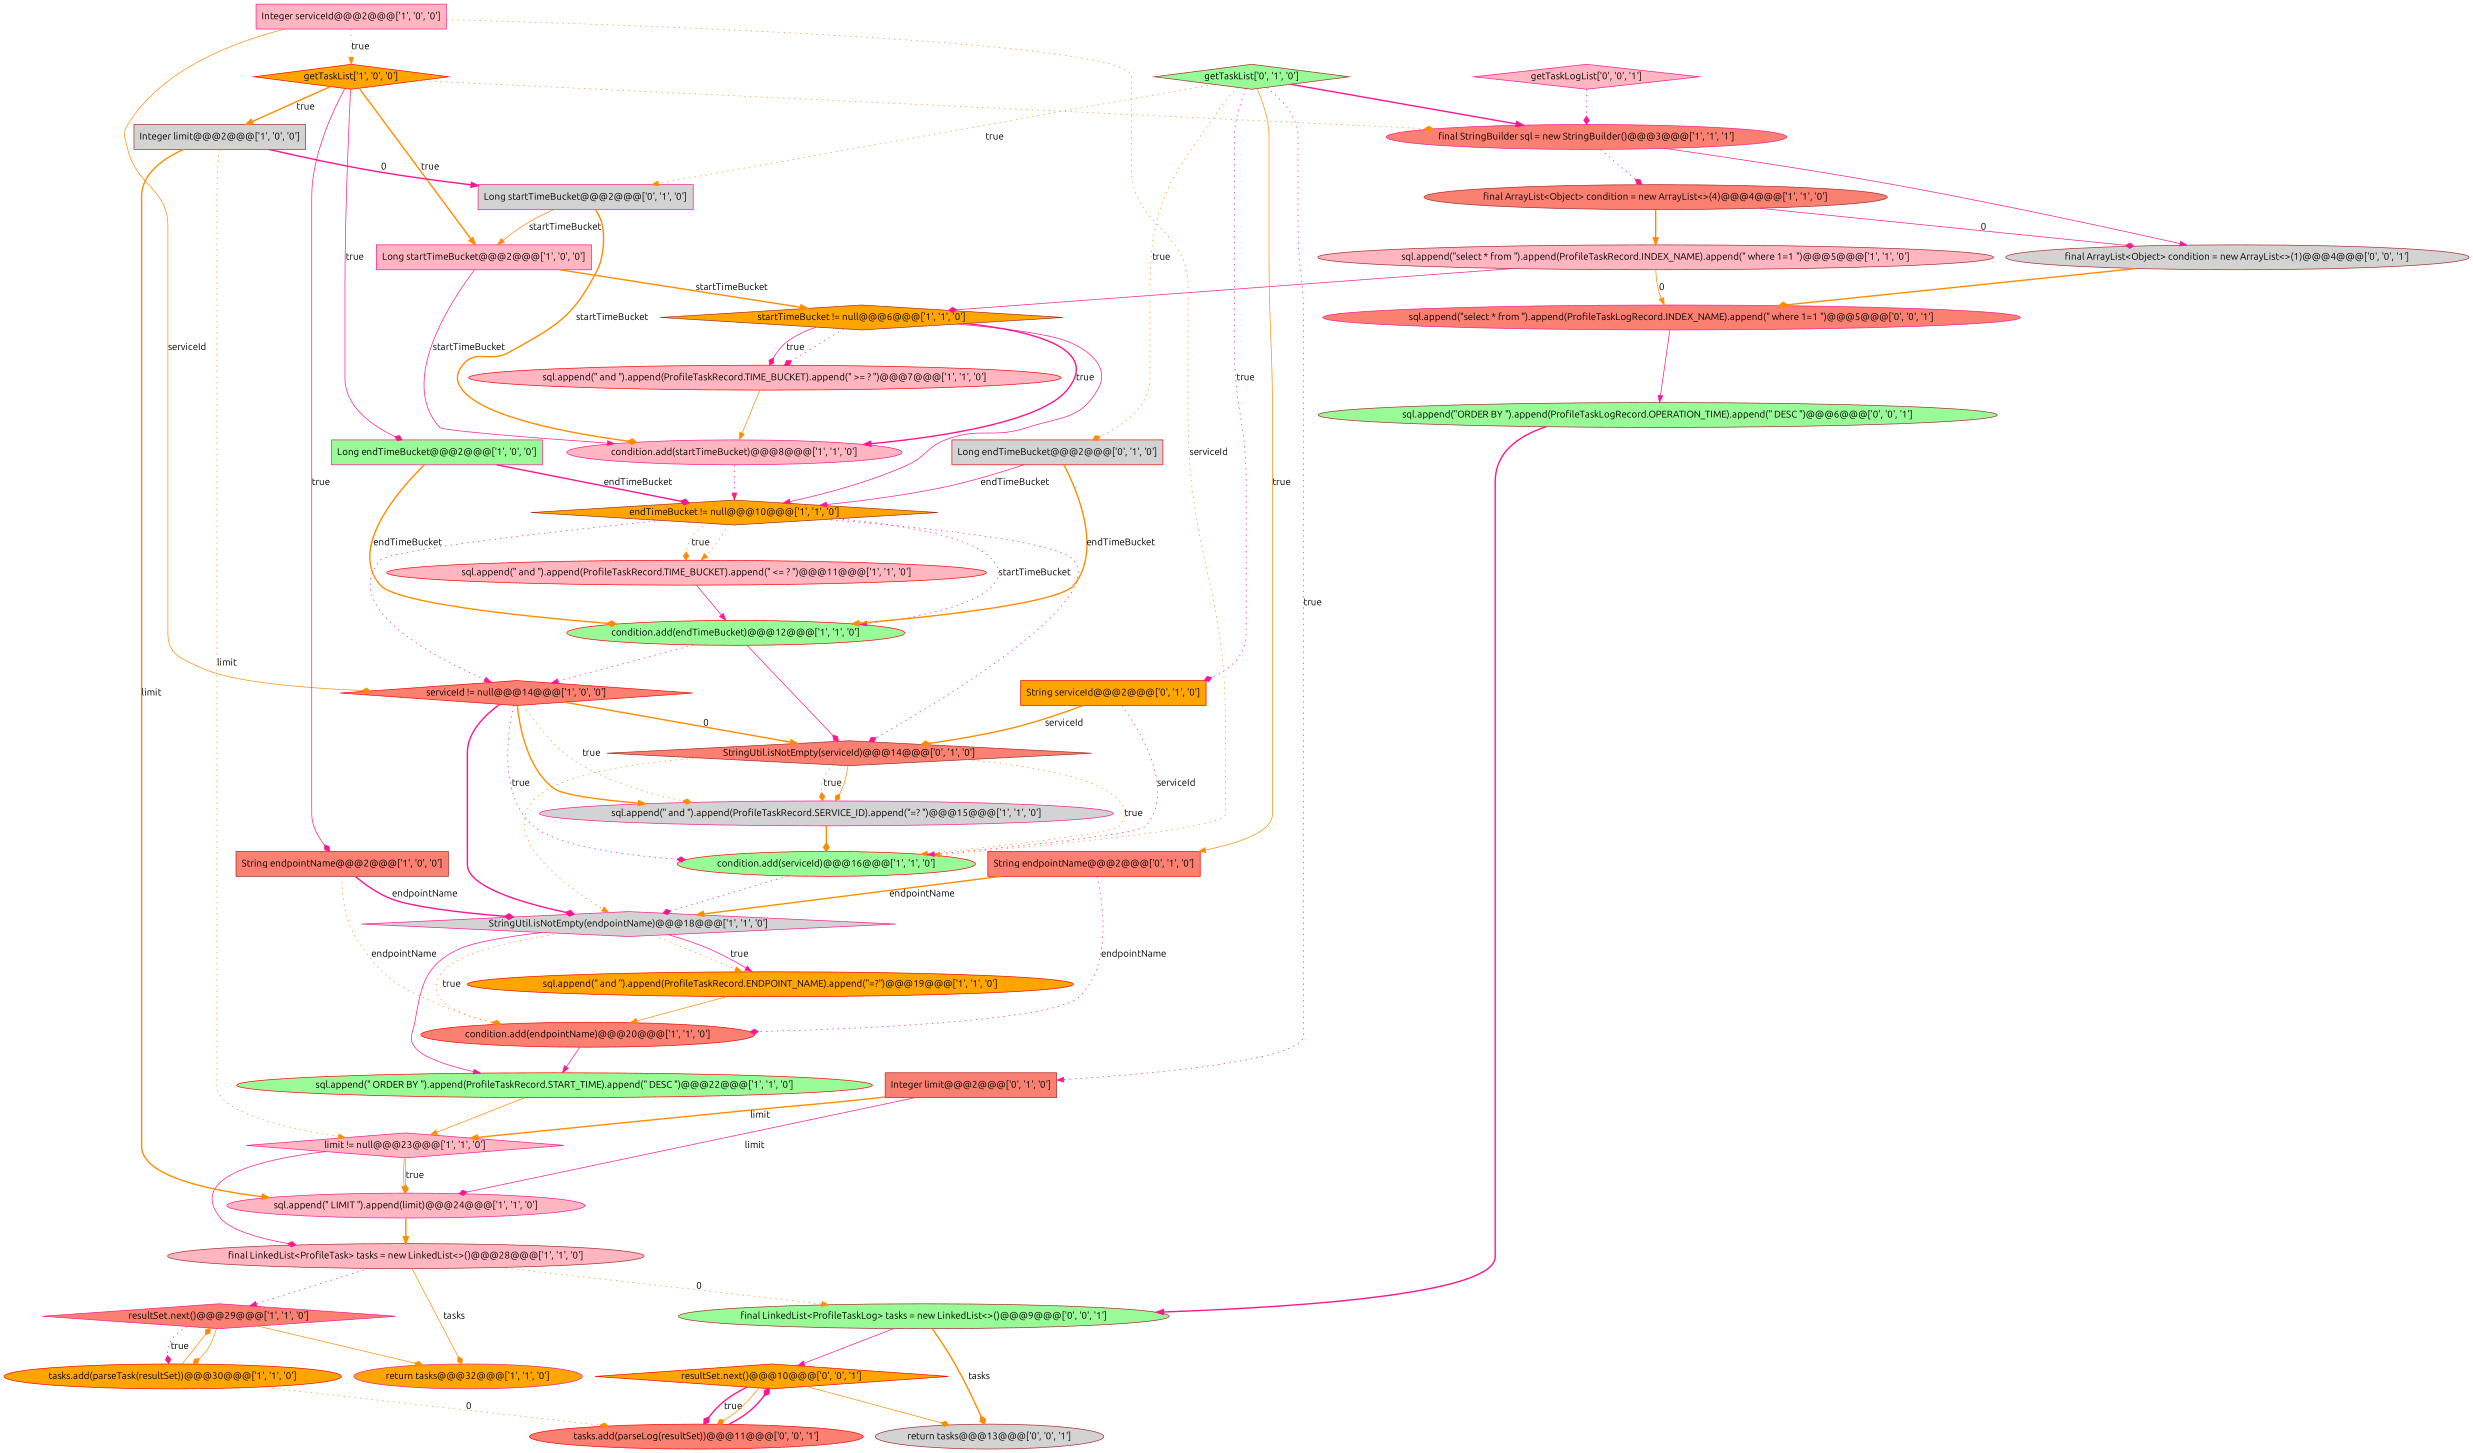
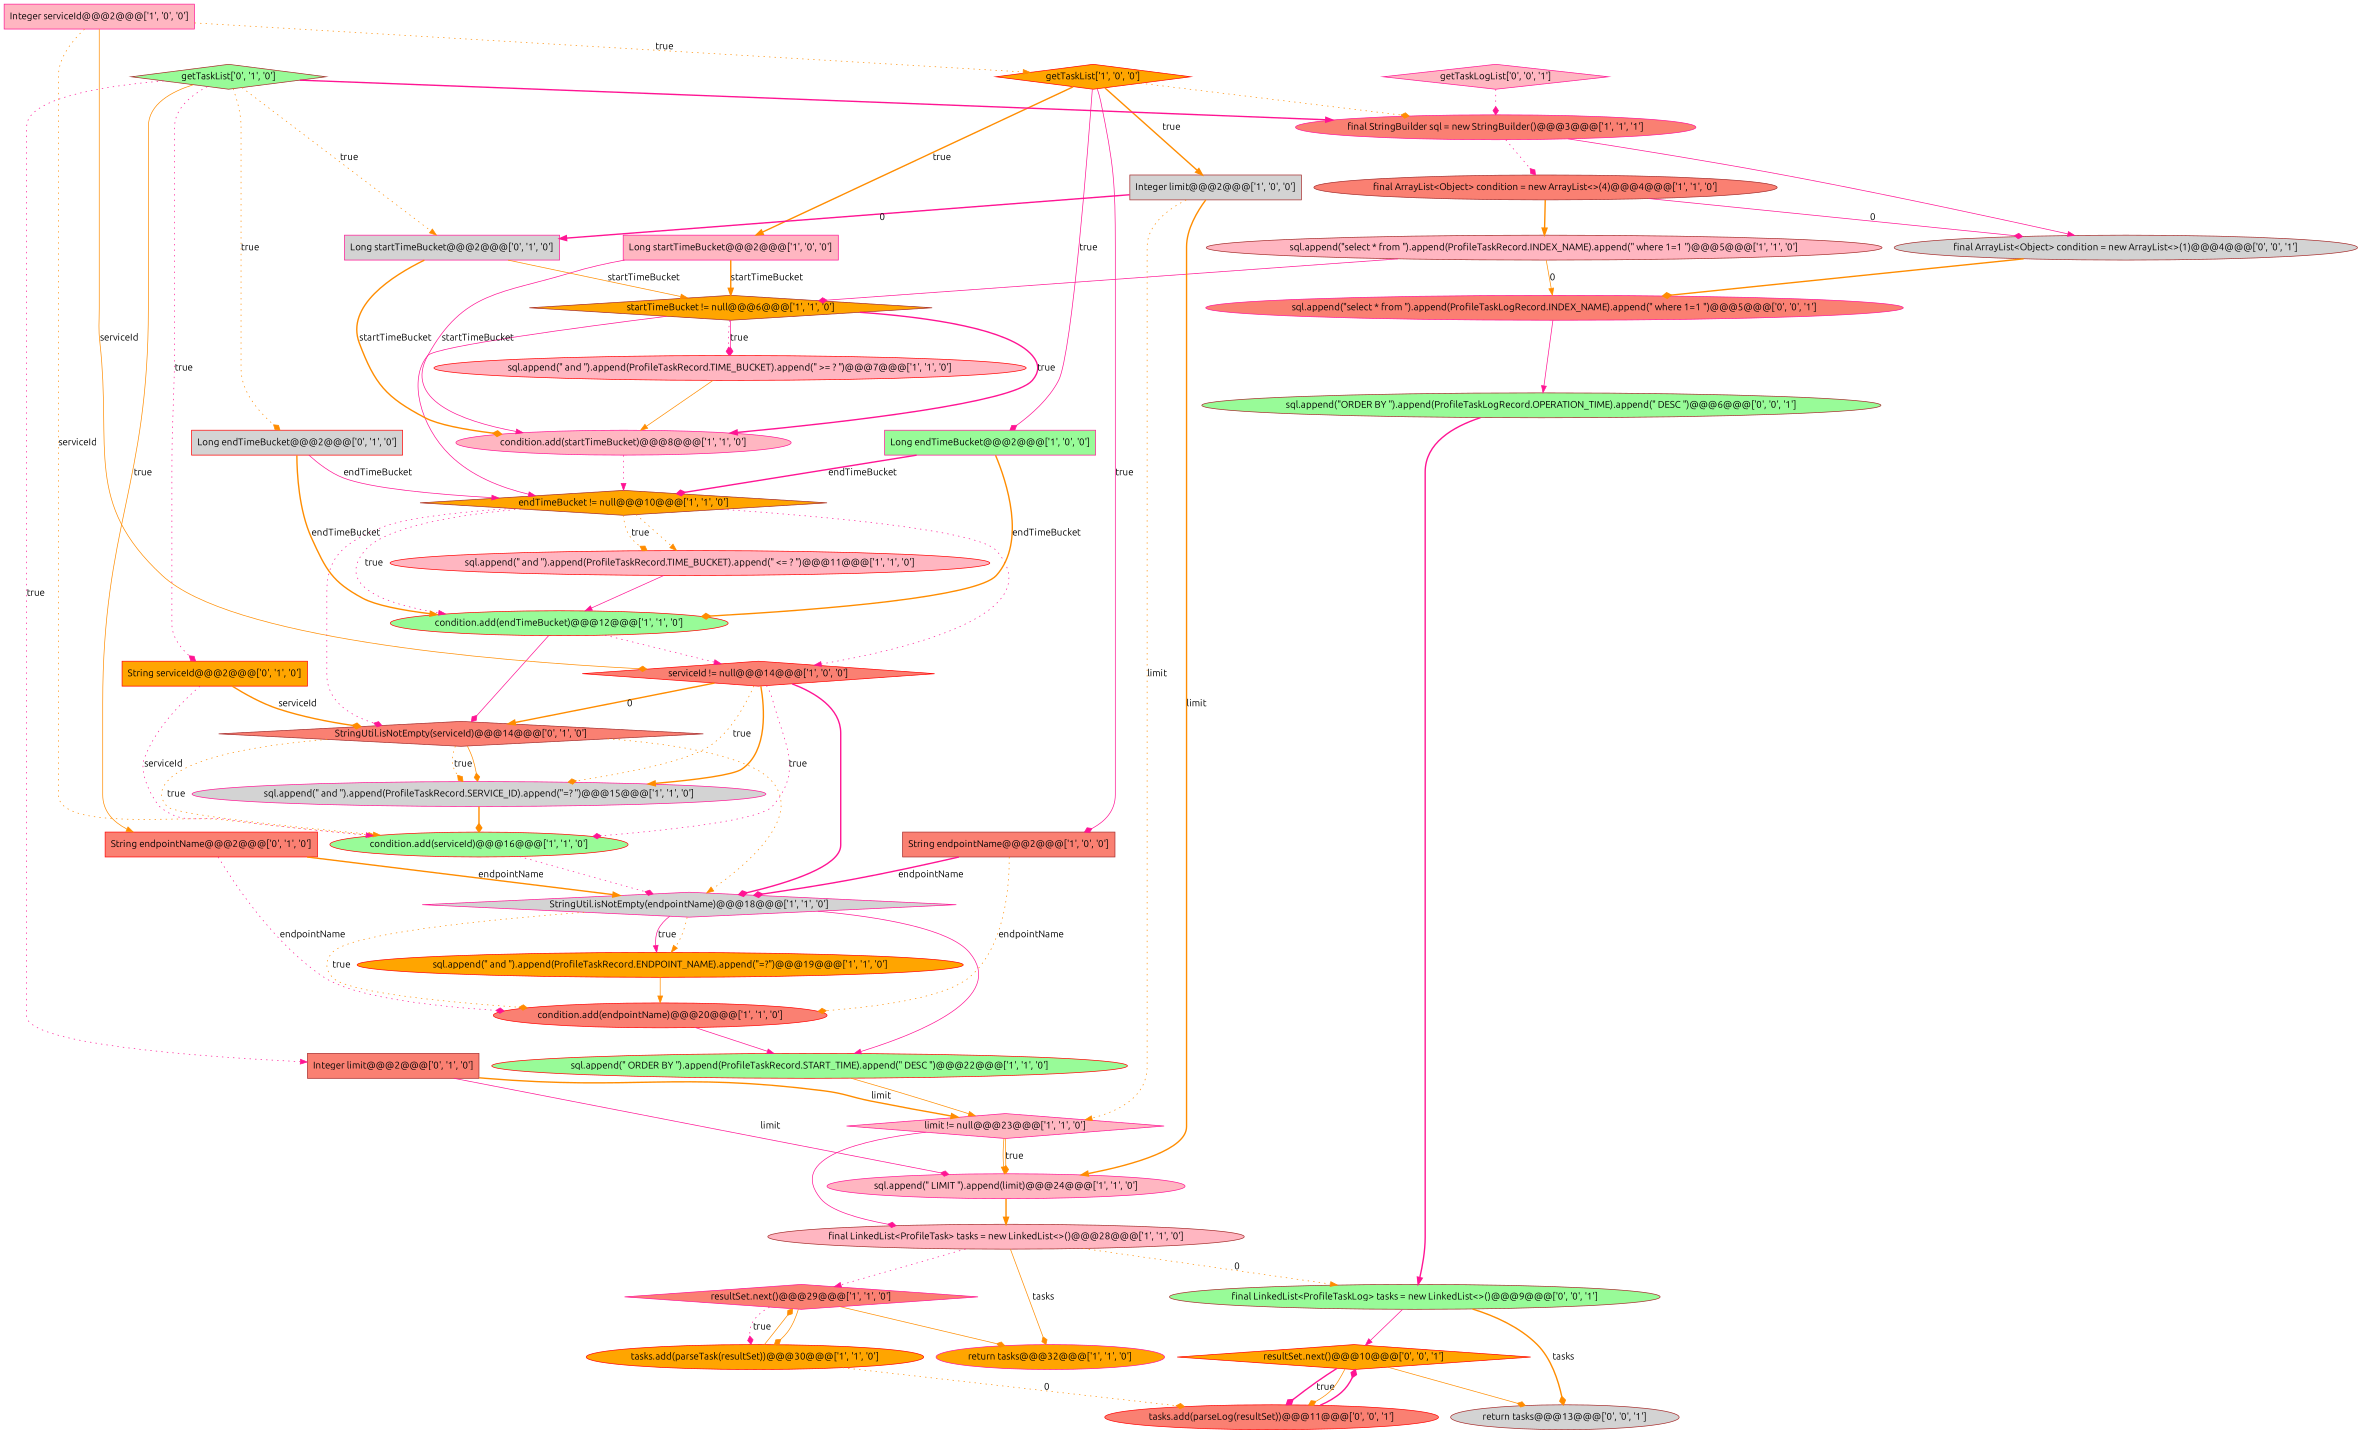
(527, 223) -> (594, 278)
(1035, 573) -> (374, 563)
